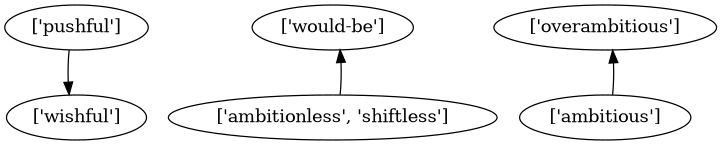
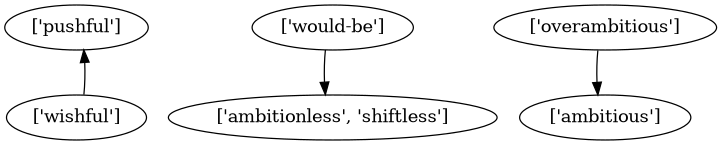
(68, 66) -> (85, 79)
(341, 79) -> (324, 66)
(614, 79) -> (597, 66)
